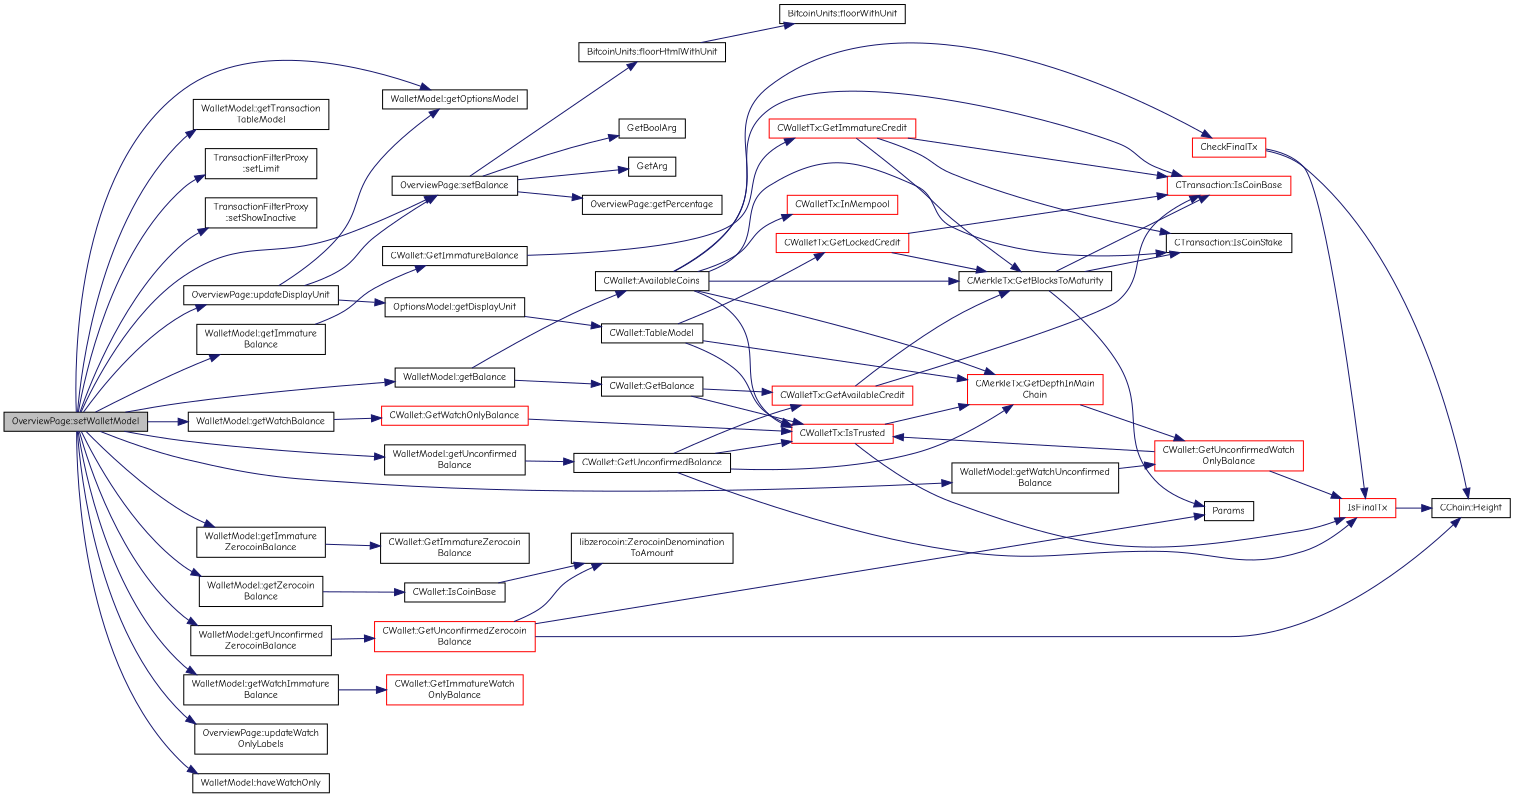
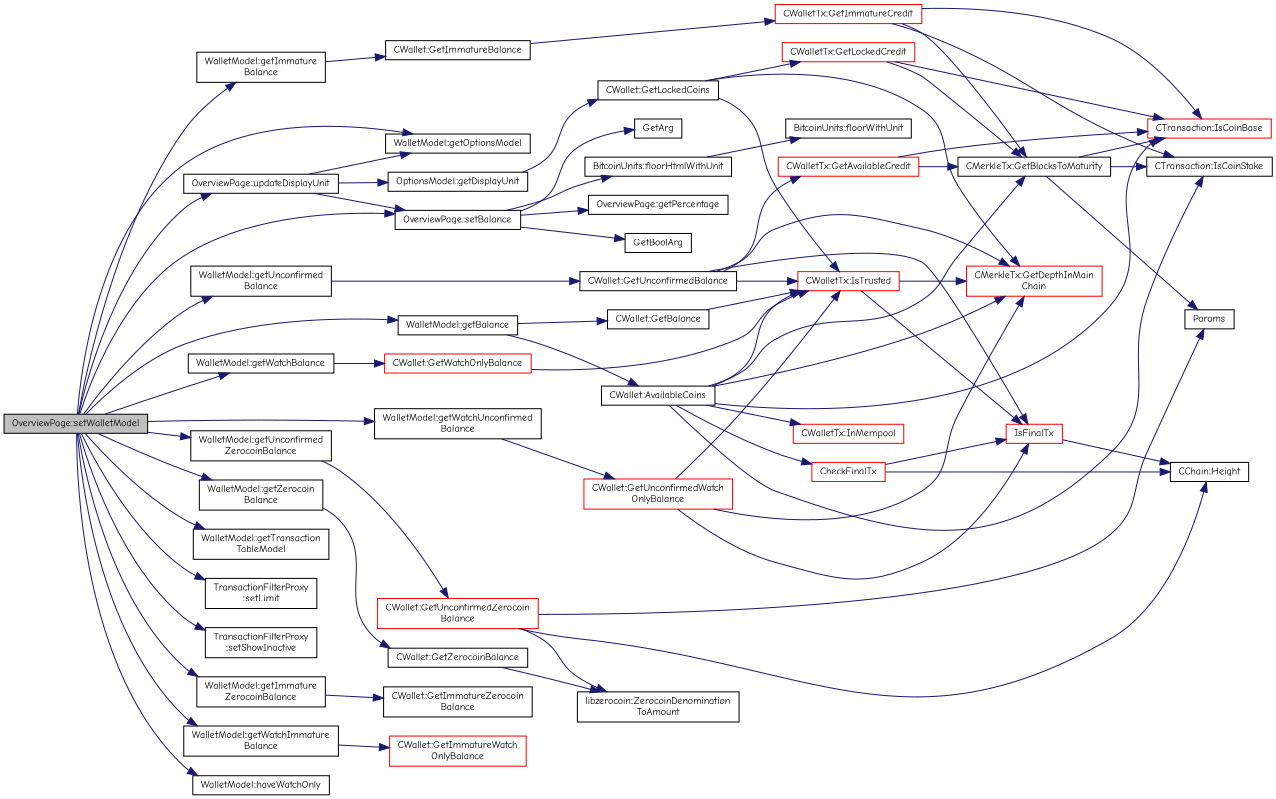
(652, 333) -> (658, 90)
(733, 390) -> none
(1125, 420) -> (921, 491)
(455, 592) -> (458, 658)
(261, 739) -> none
